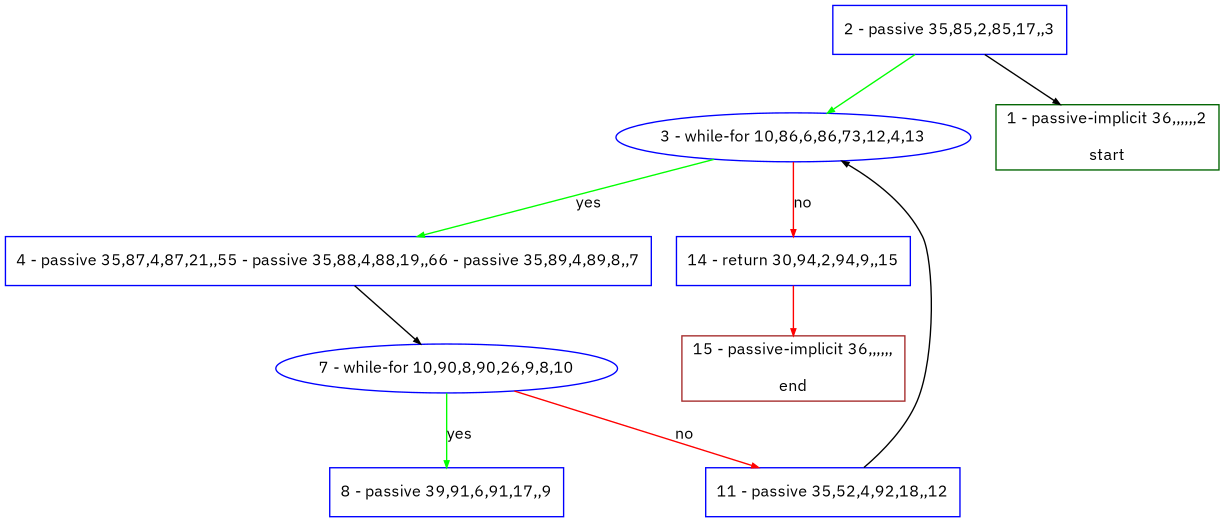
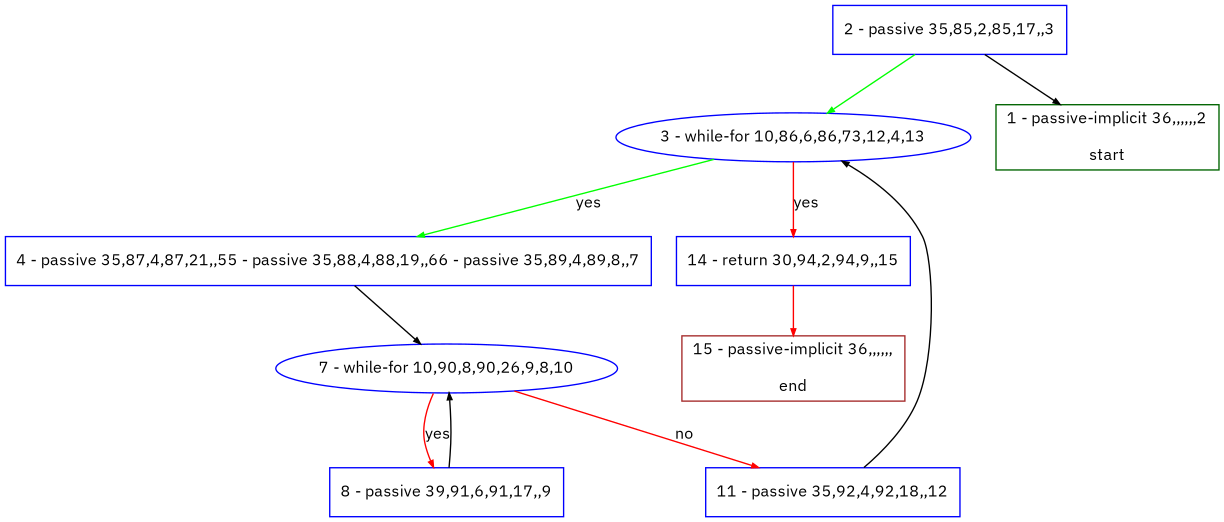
(803, 203) -> (806, 203)
(447, 427) -> (424, 427)
none -> (451, 434)
(833, 492) -> (833, 492)
